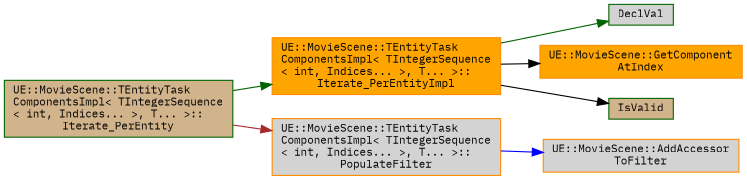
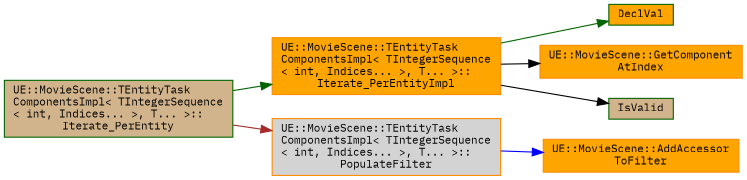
(641, 15) -> (641, 15)
(641, 156) -> (641, 156)
